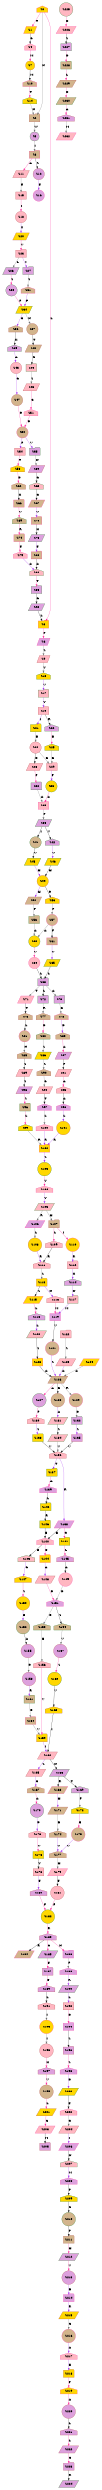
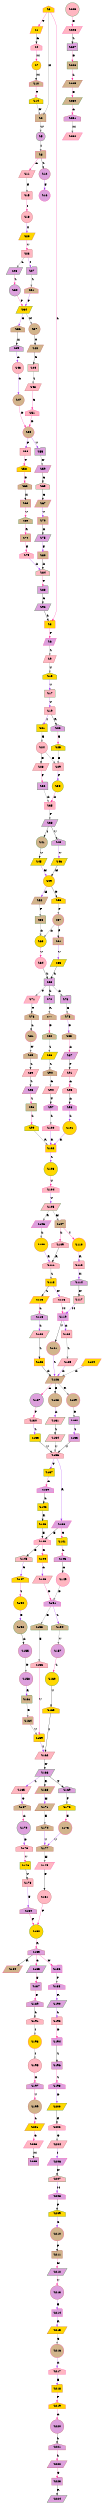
(73, 1290) -> (79, 1290)
none -> (65, 1325)
(58, 1614) -> (56, 1614)
(42, 1763) -> (34, 1781)
(69, 2206) -> (57, 2221)
(69, 2219) -> (57, 2234)
